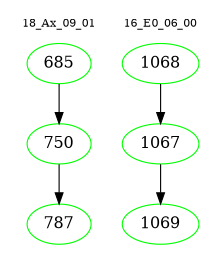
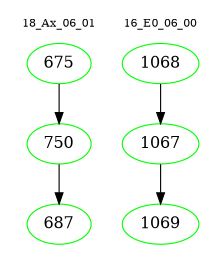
(59, 24) -> (59, 24)
(59, 64) -> (59, 64)
(59, 224) -> (59, 224)
